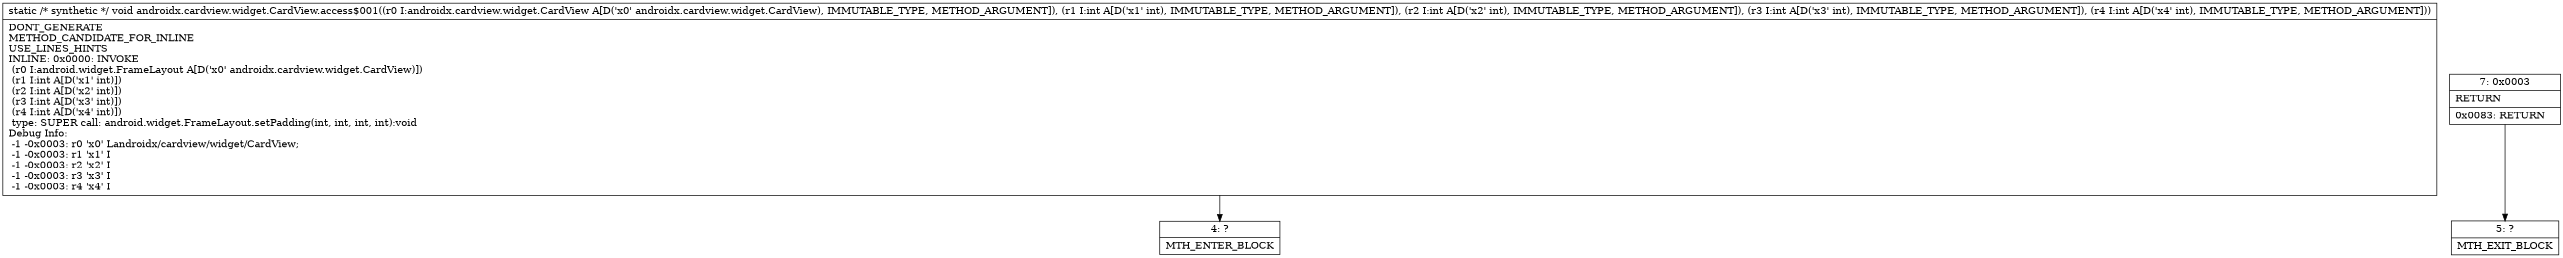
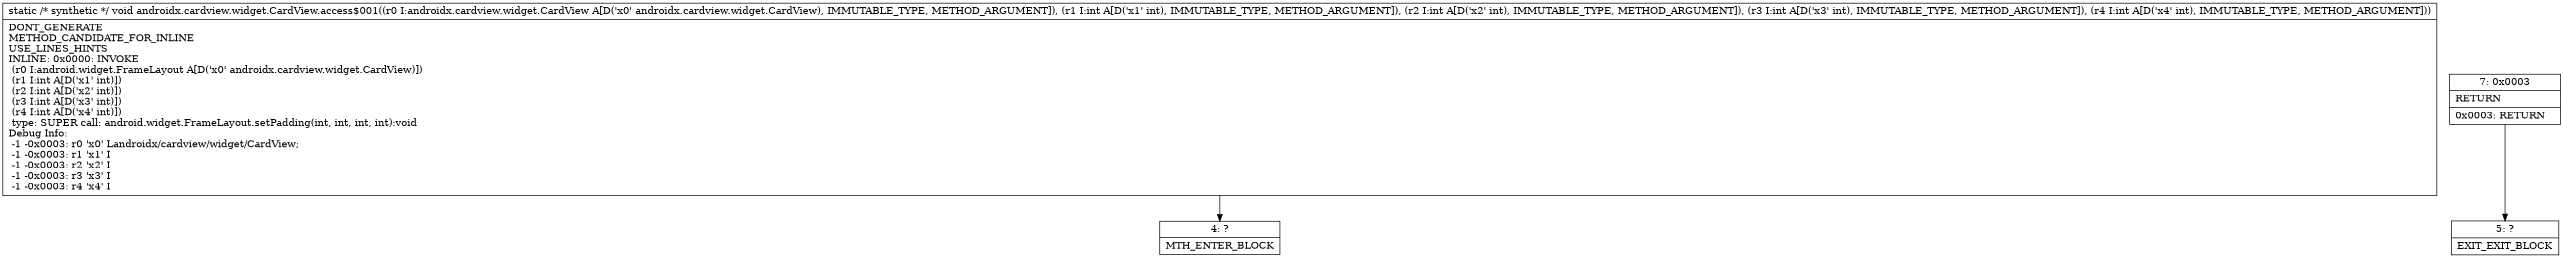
(2505, 116) -> (2505, 116)
(2505, 246) -> (2505, 246)
